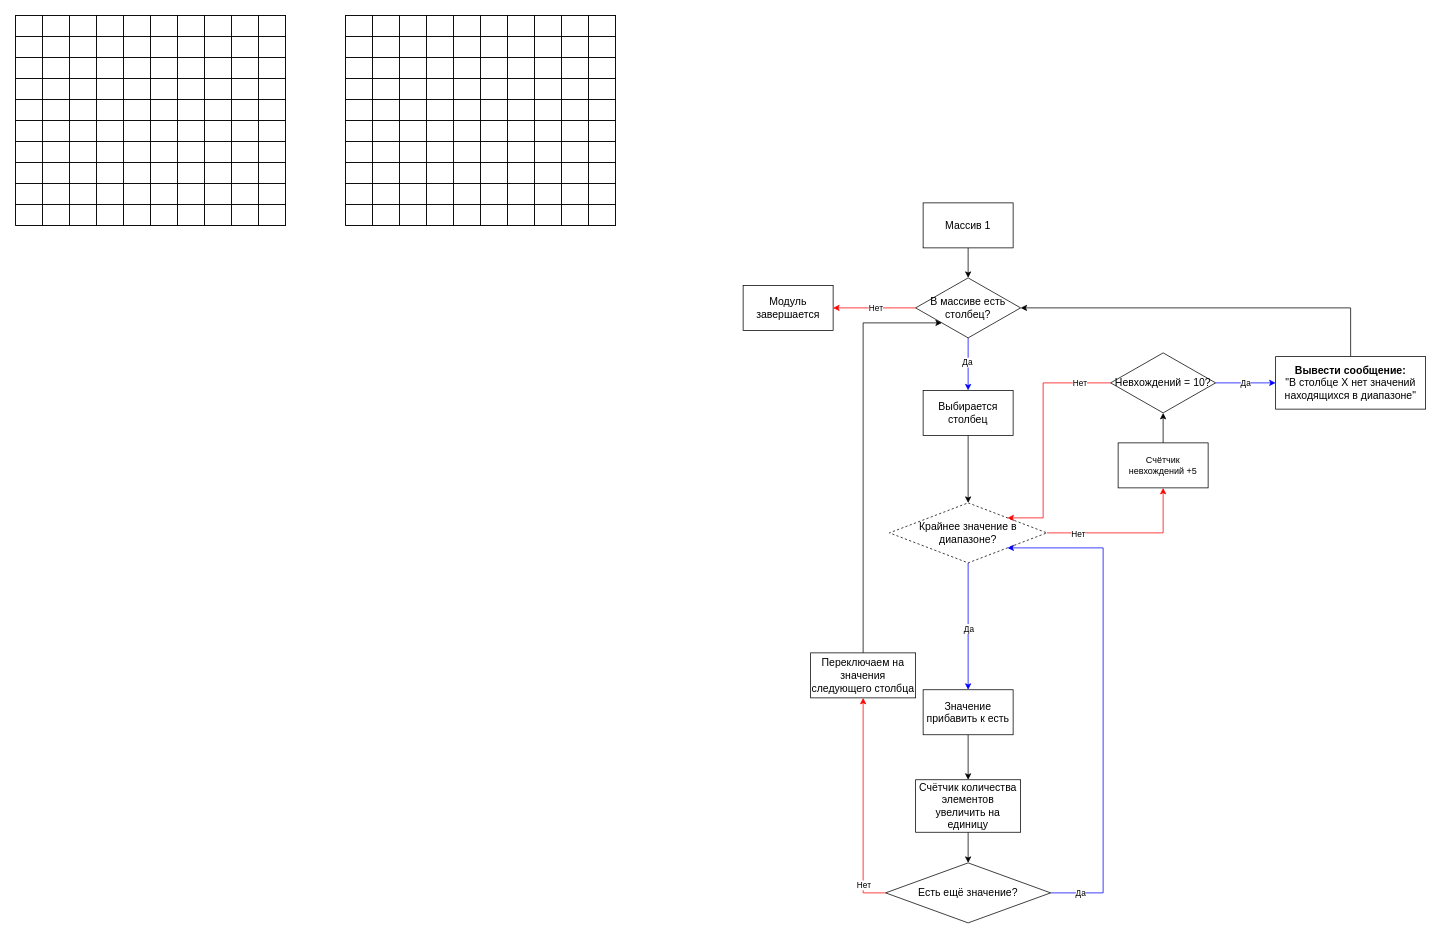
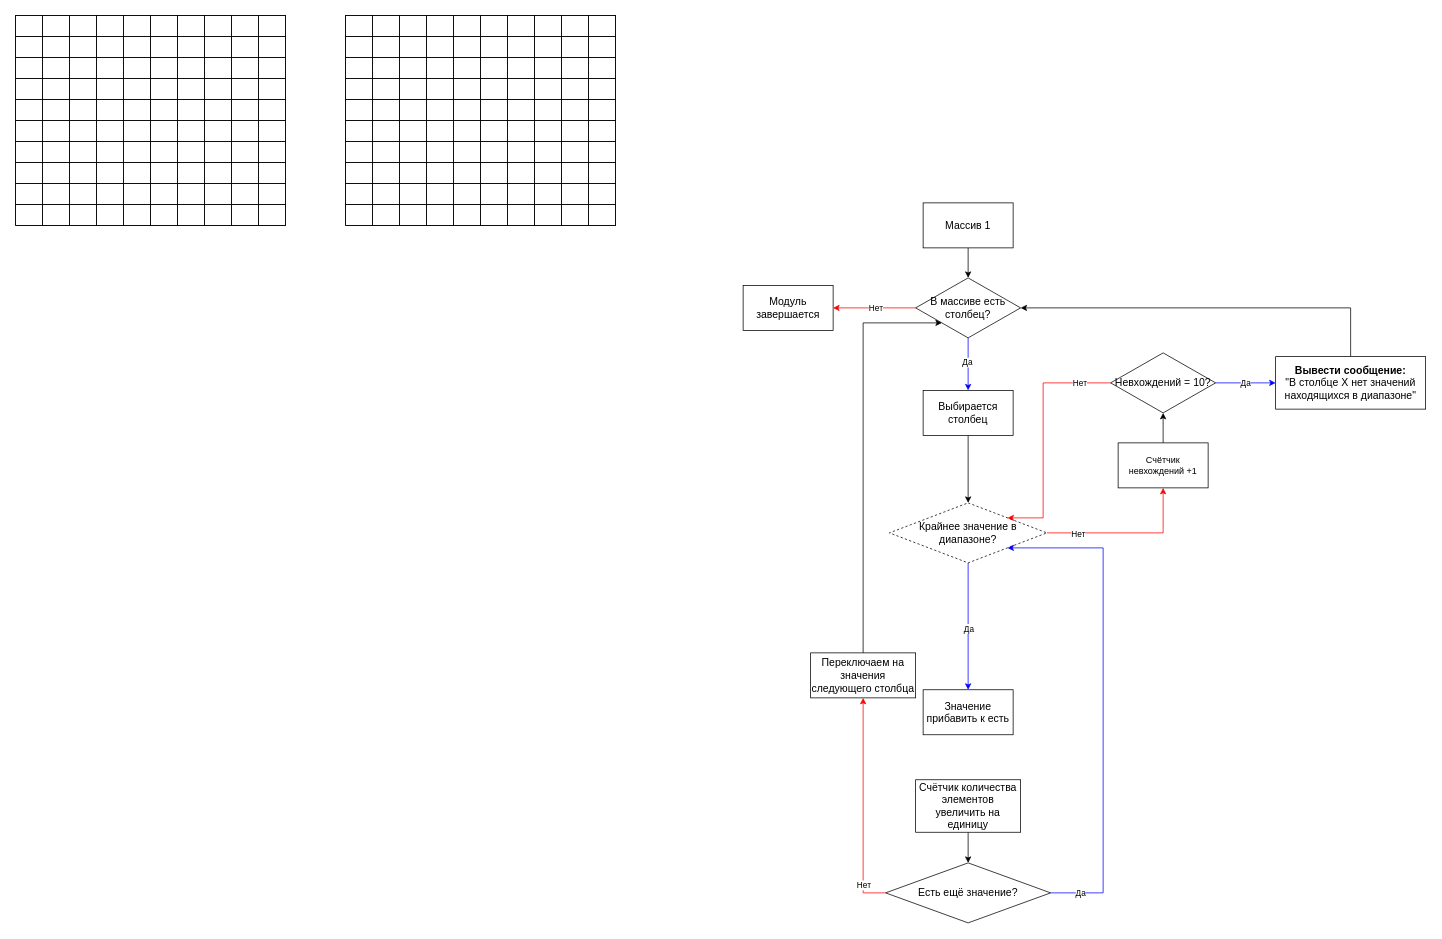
(1163, 465) -> (1163, 465)
(968, 773) -> none
